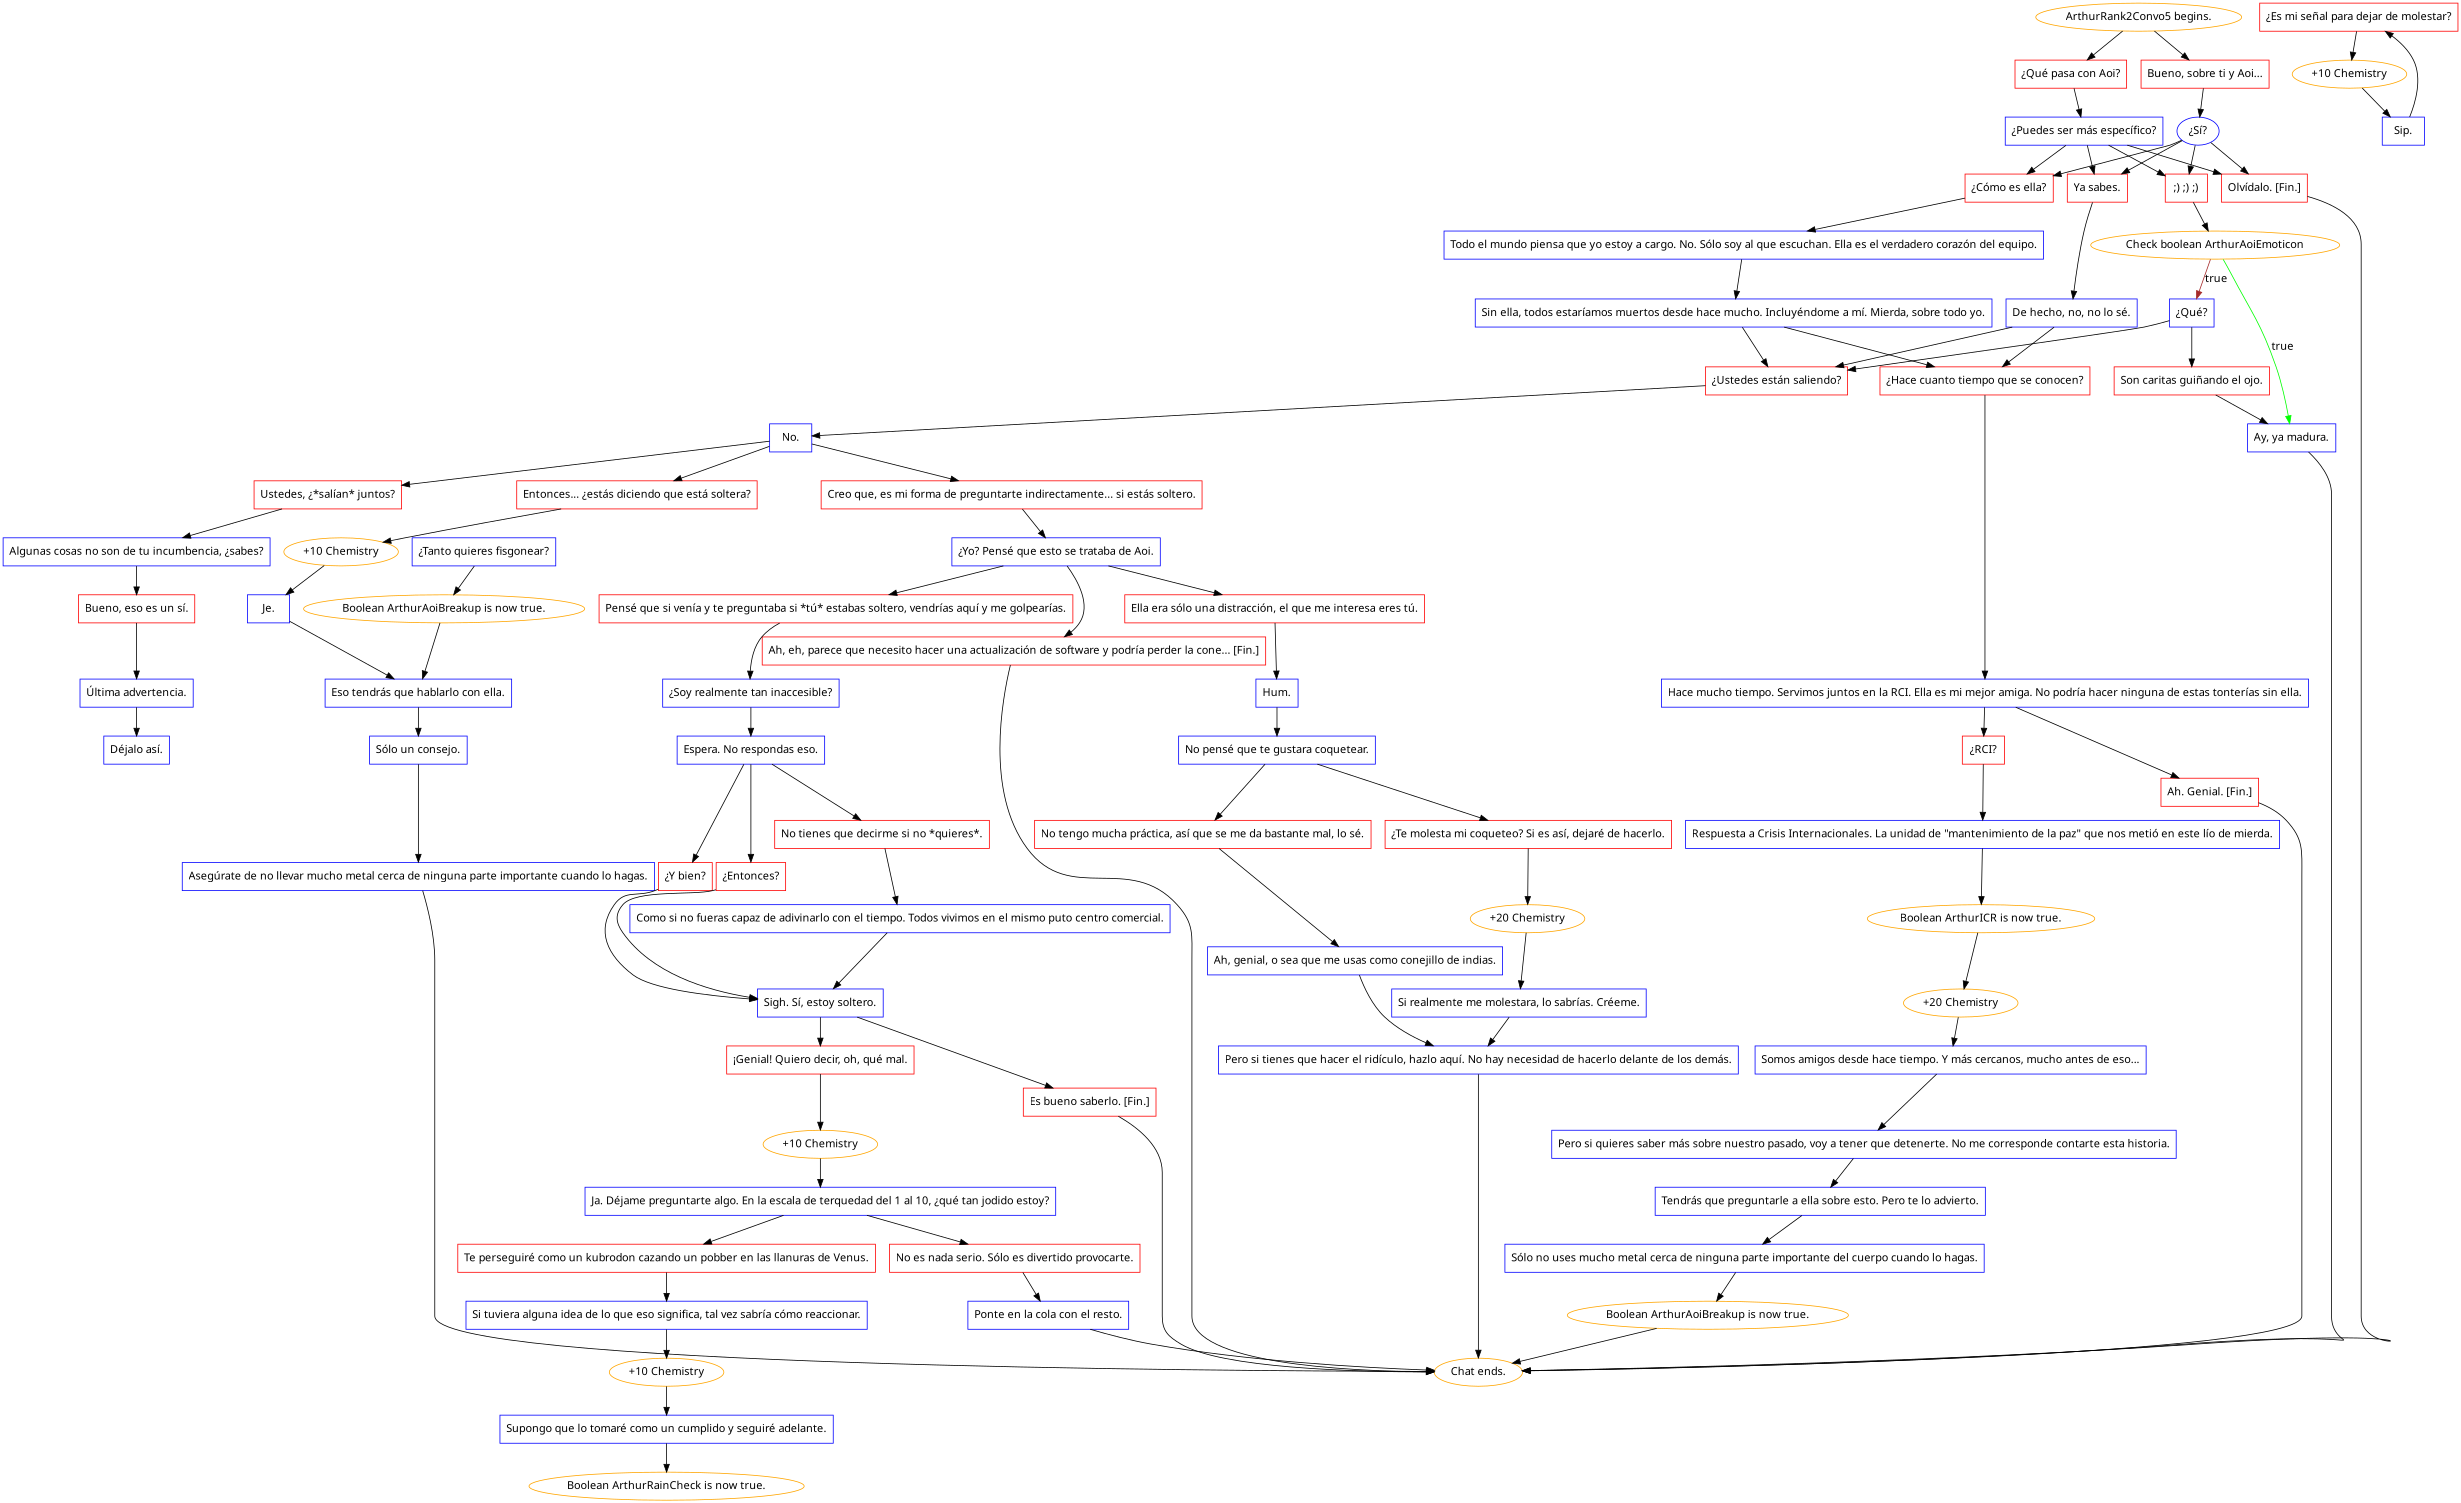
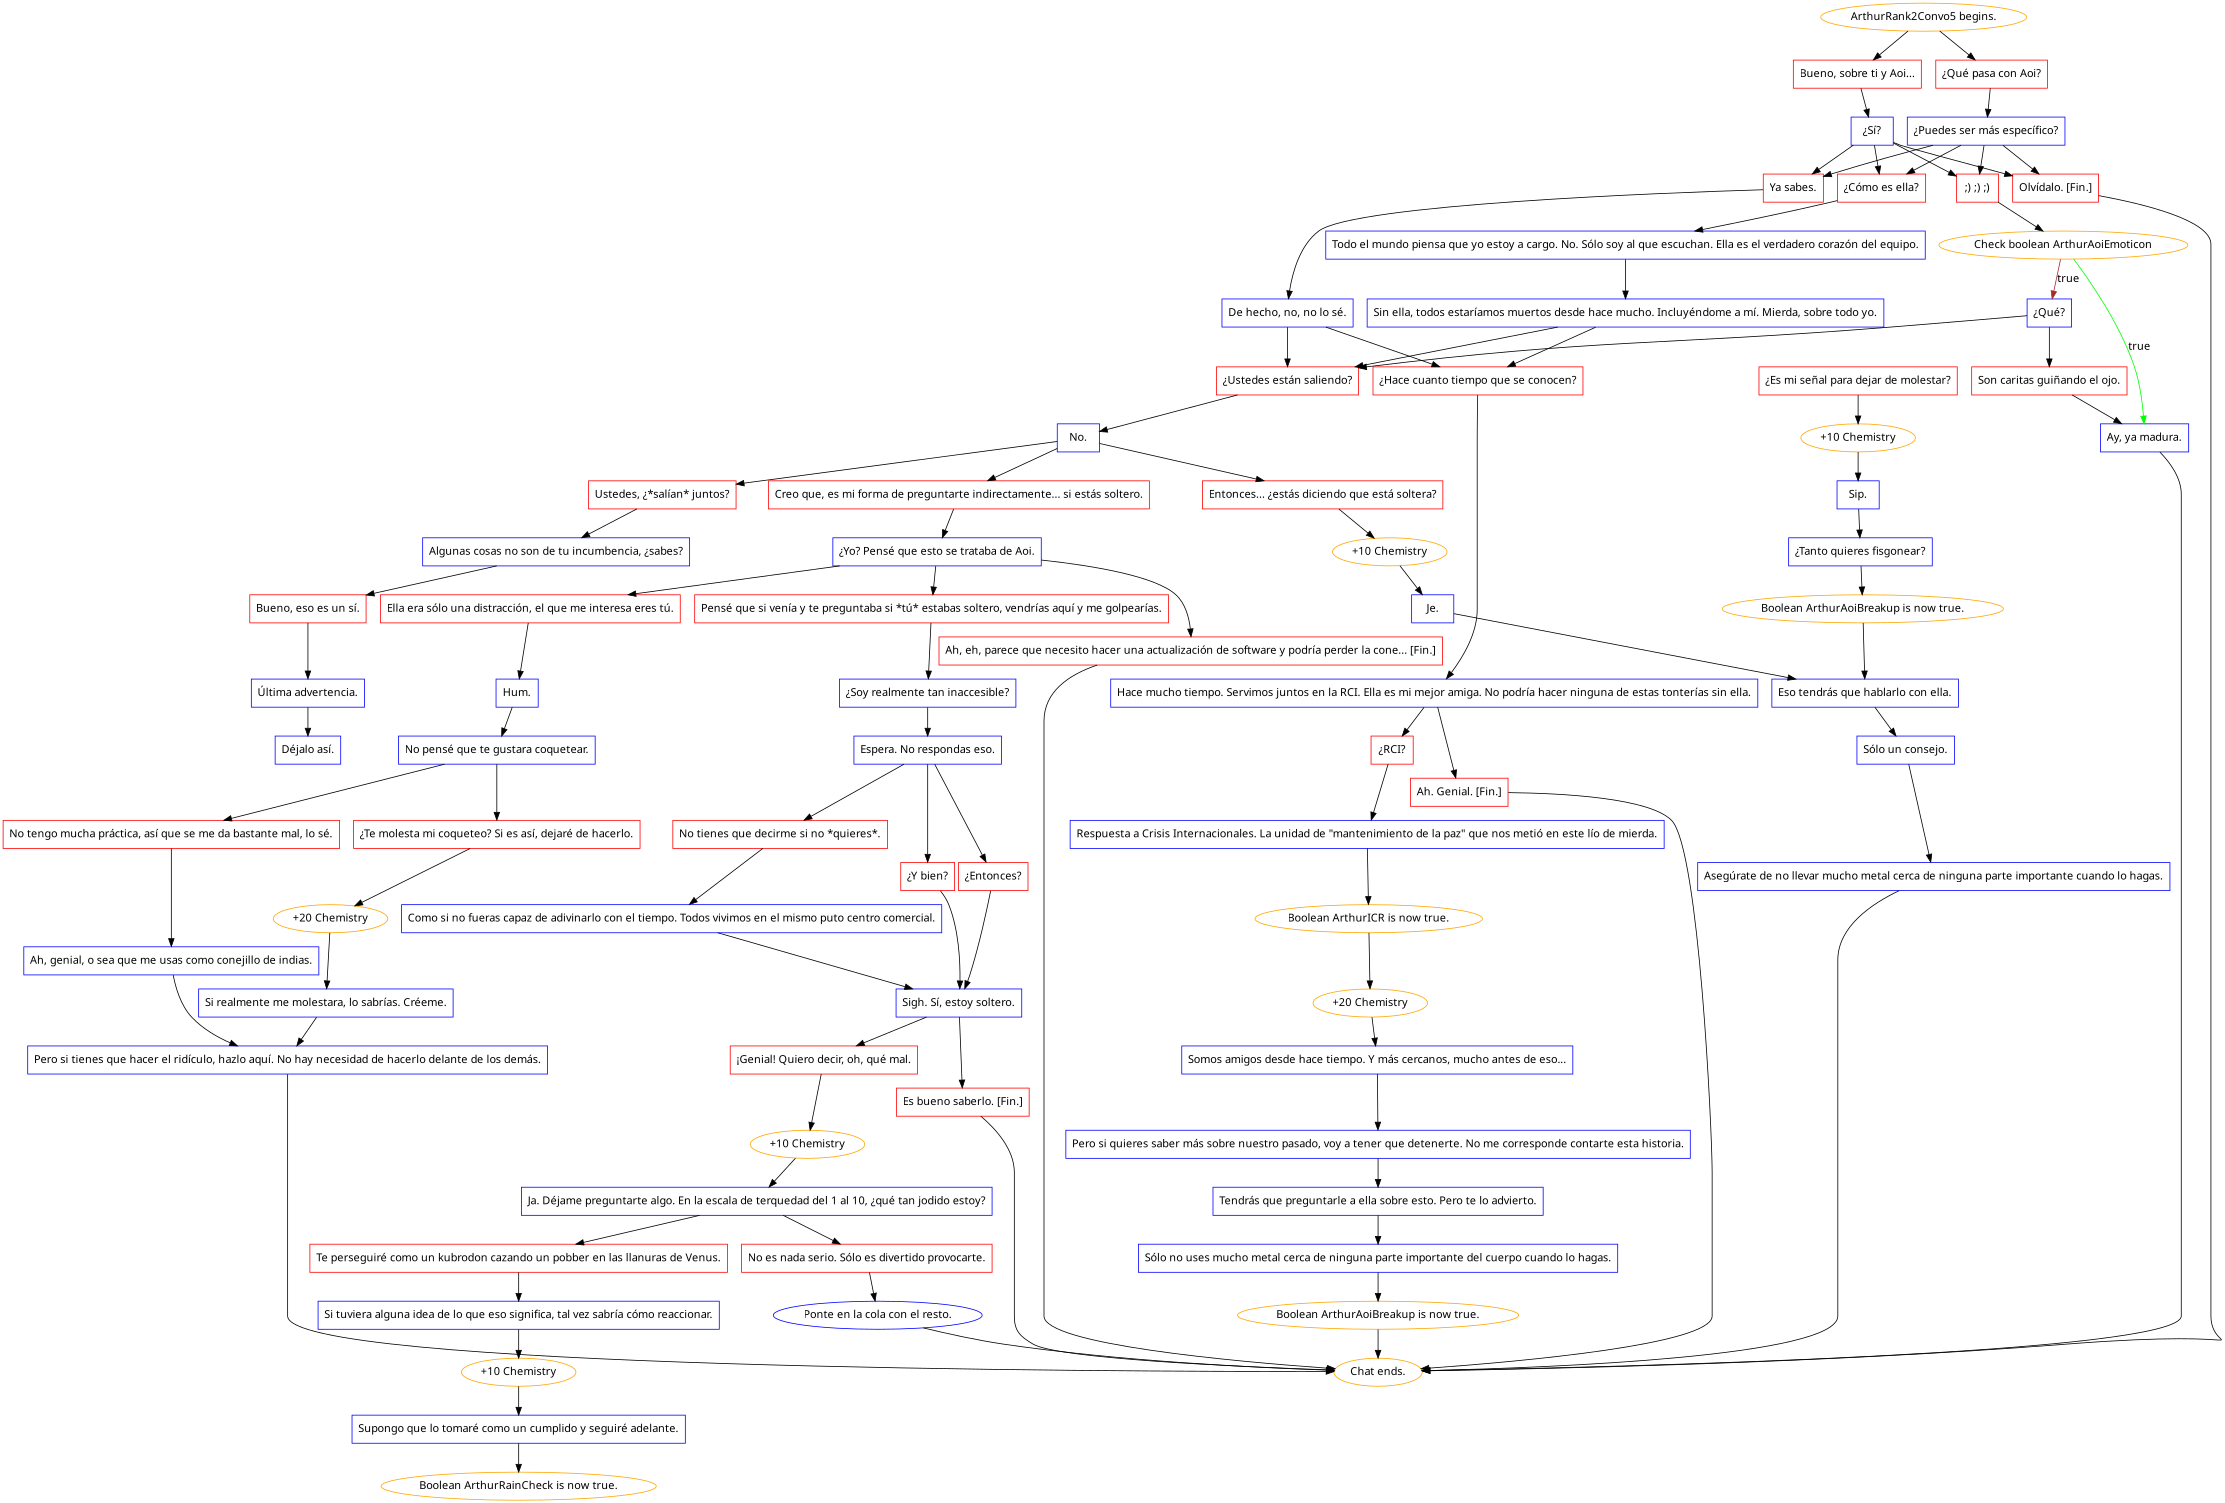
(2417, 72) -> (1859, 519)
(2198, 131) -> (1872, 131)
(1048, 1315) -> (878, 1315)
